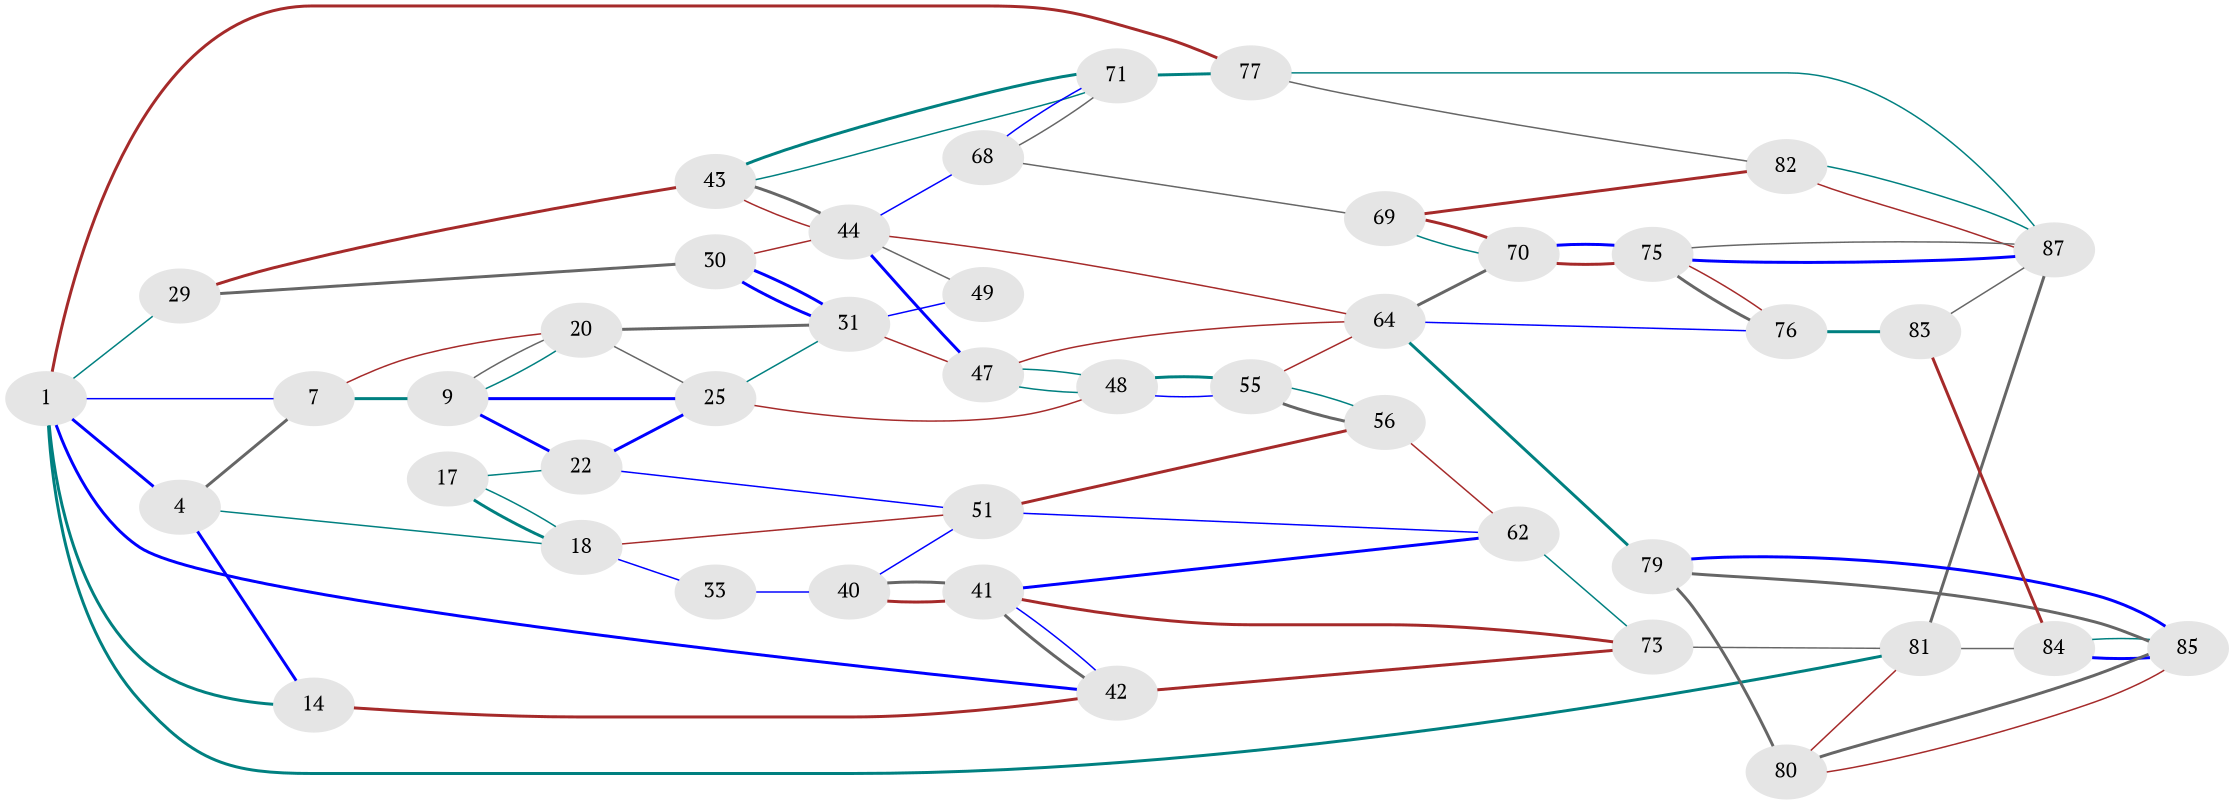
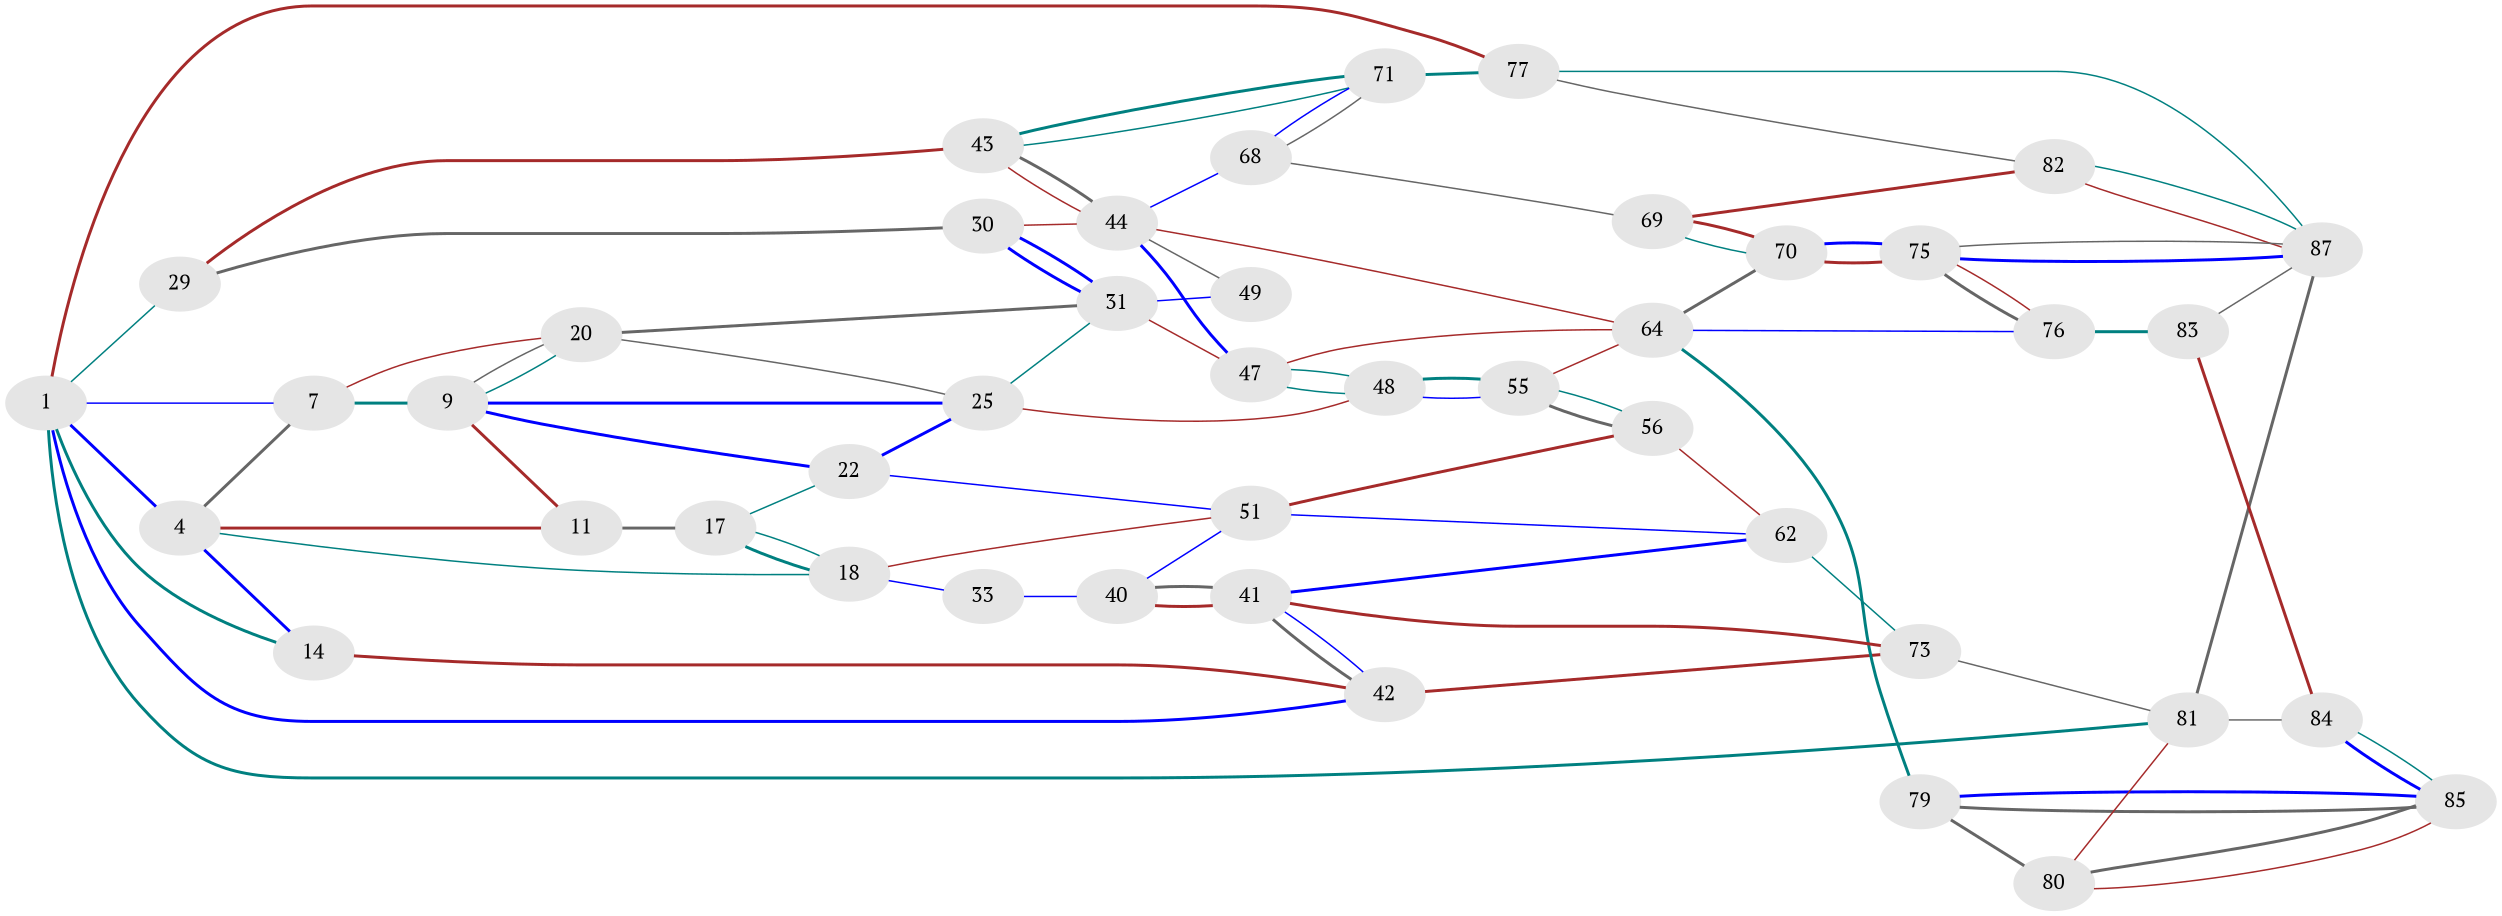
none -> (582, 528)
